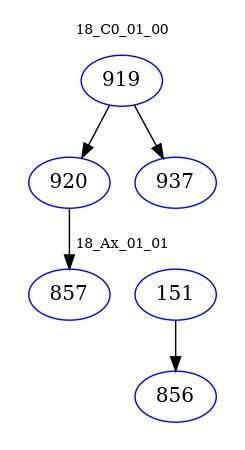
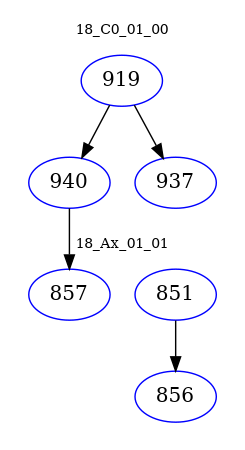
(69, 183) -> (69, 183)
(176, 295) -> (176, 295)
